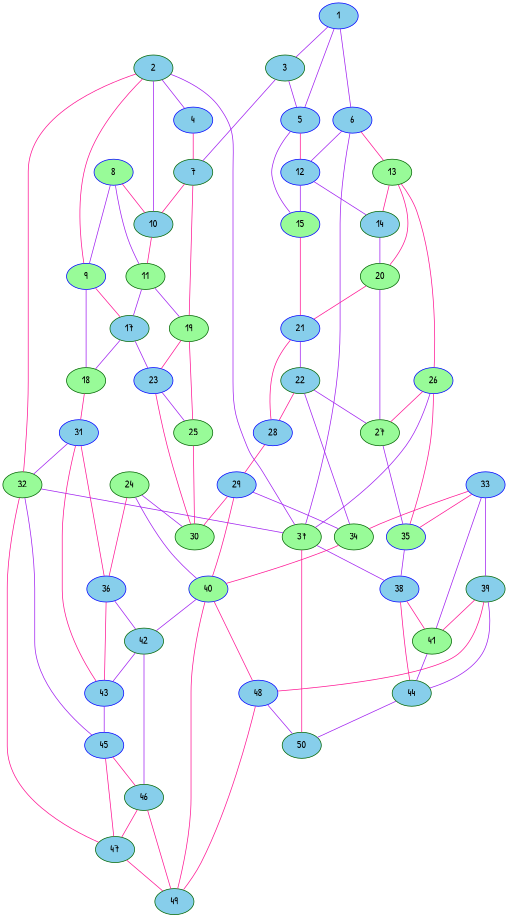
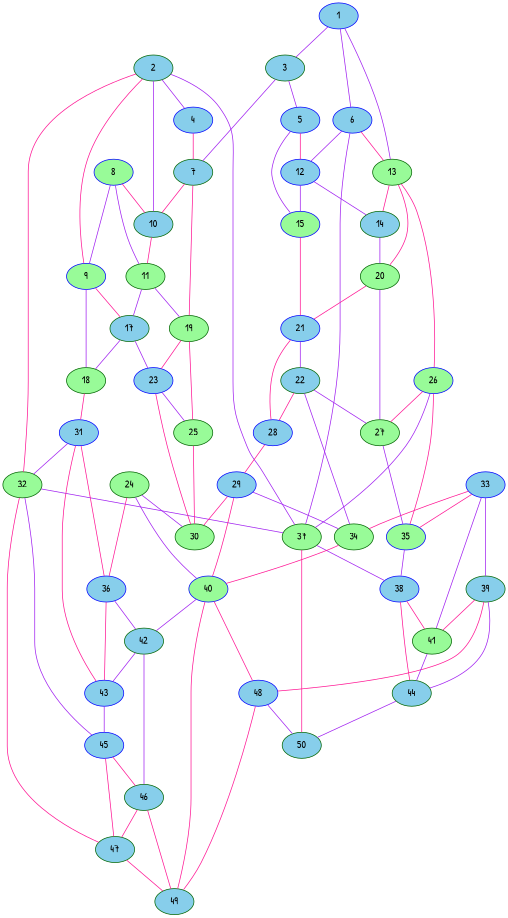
(320, 68) -> (373, 92)
